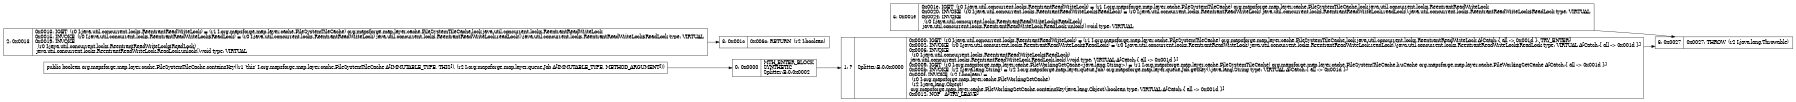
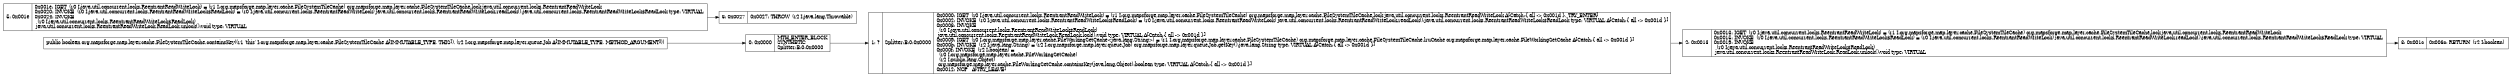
(1648, 47) -> (1675, 43)
(787, 73) -> (800, 48)
(936, 85) -> (966, 60)
